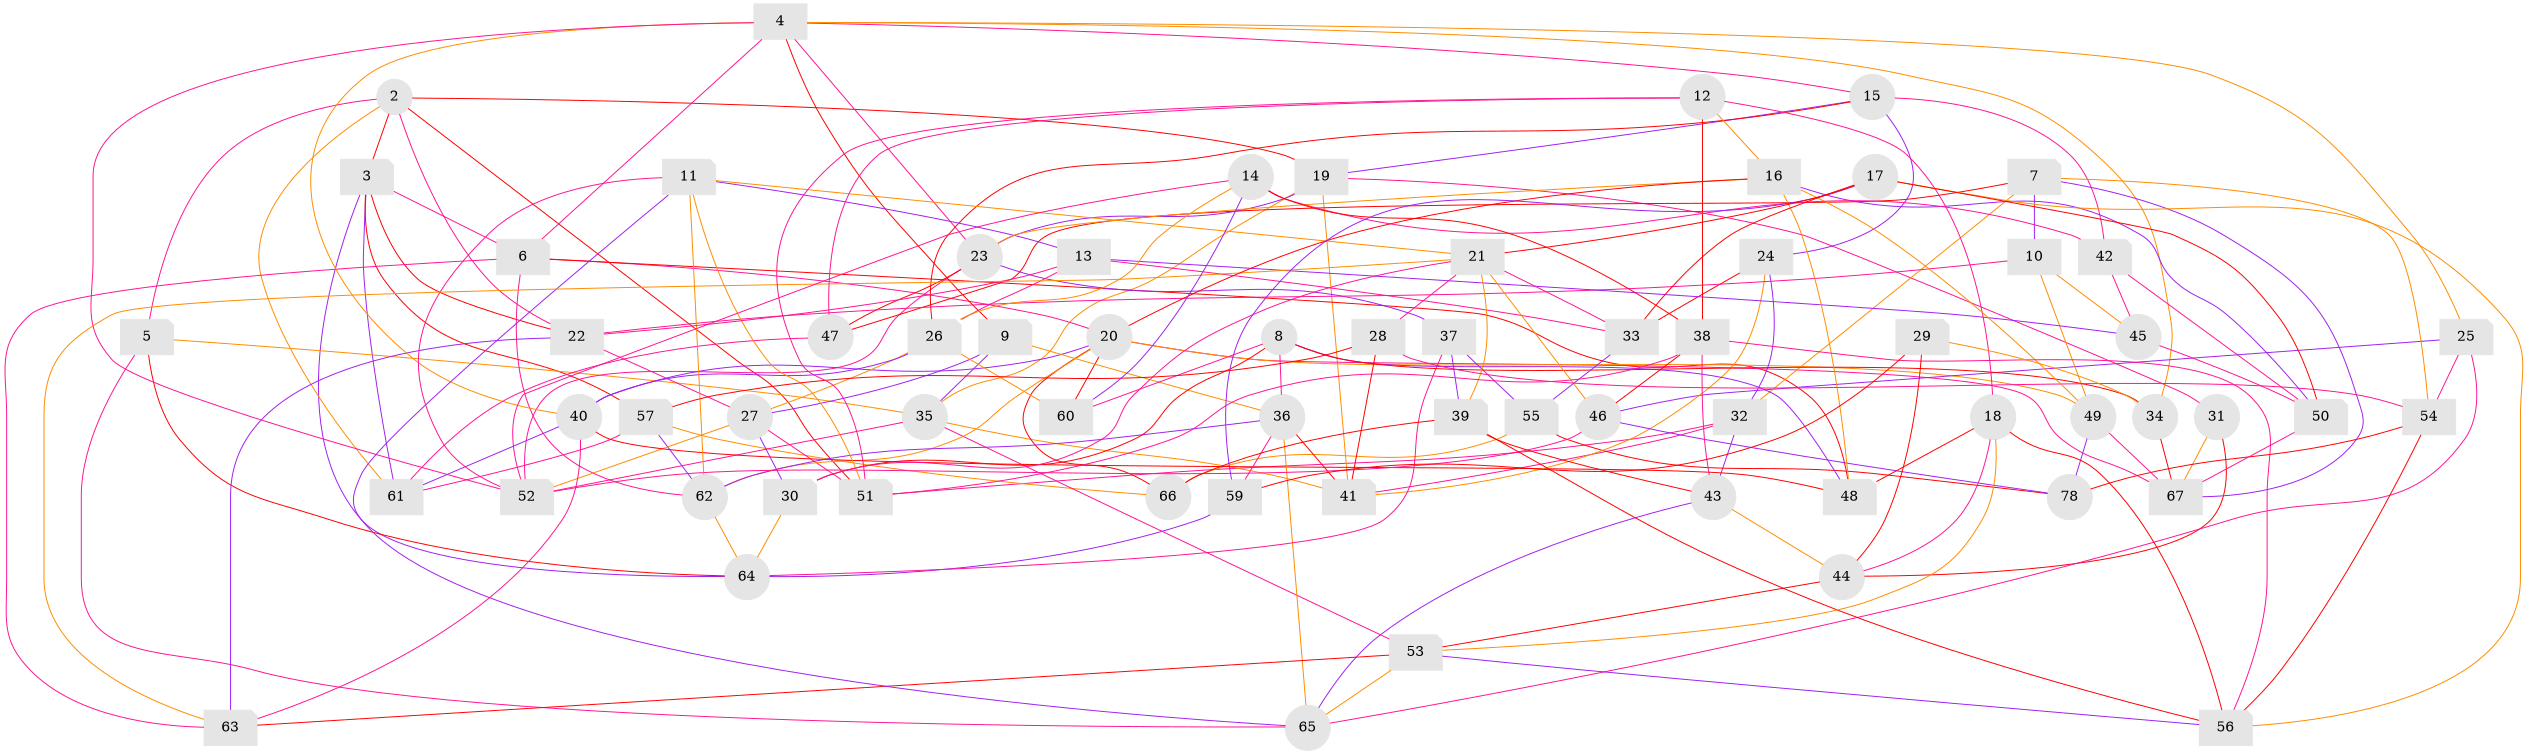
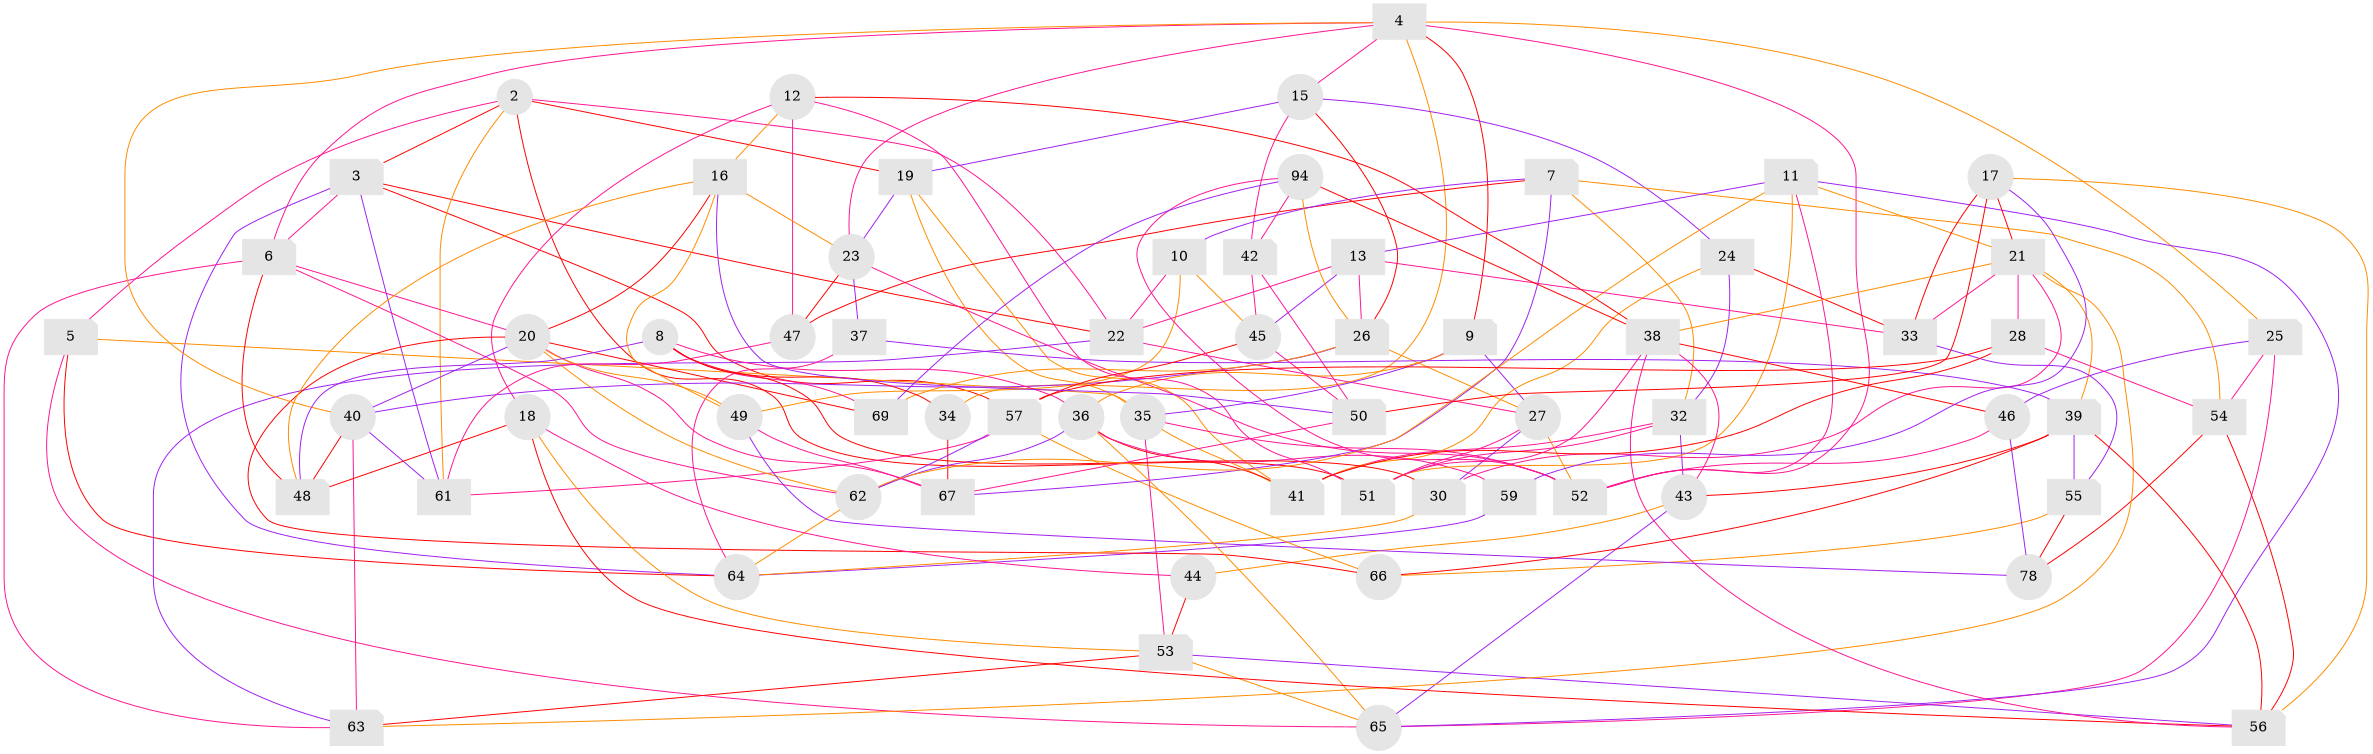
(1251, 177) -> (1300, 177)
(1922, 337) -> none
(1545, 346) -> (1835, 297)
none -> (1138, 370)
(1502, 388) -> (2074, 457)
(1066, 417) -> (881, 417)
(2217, 417) -> none
